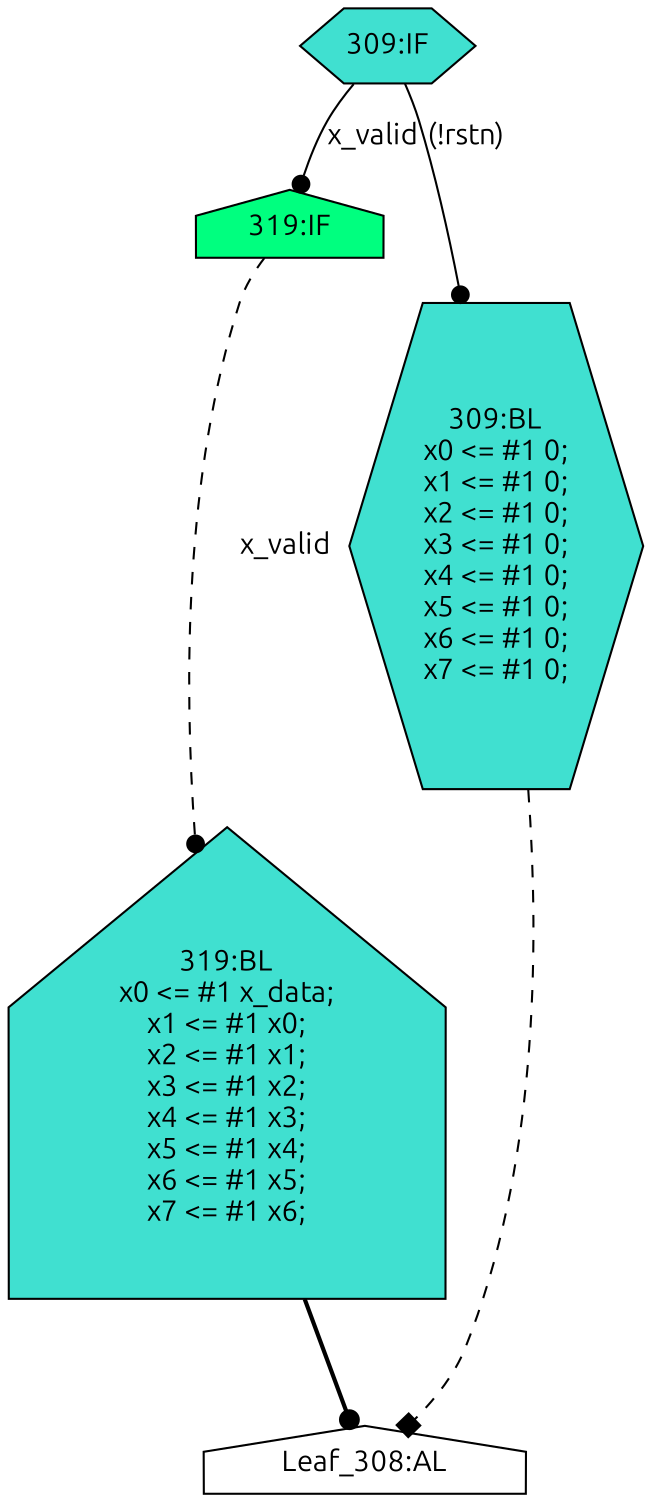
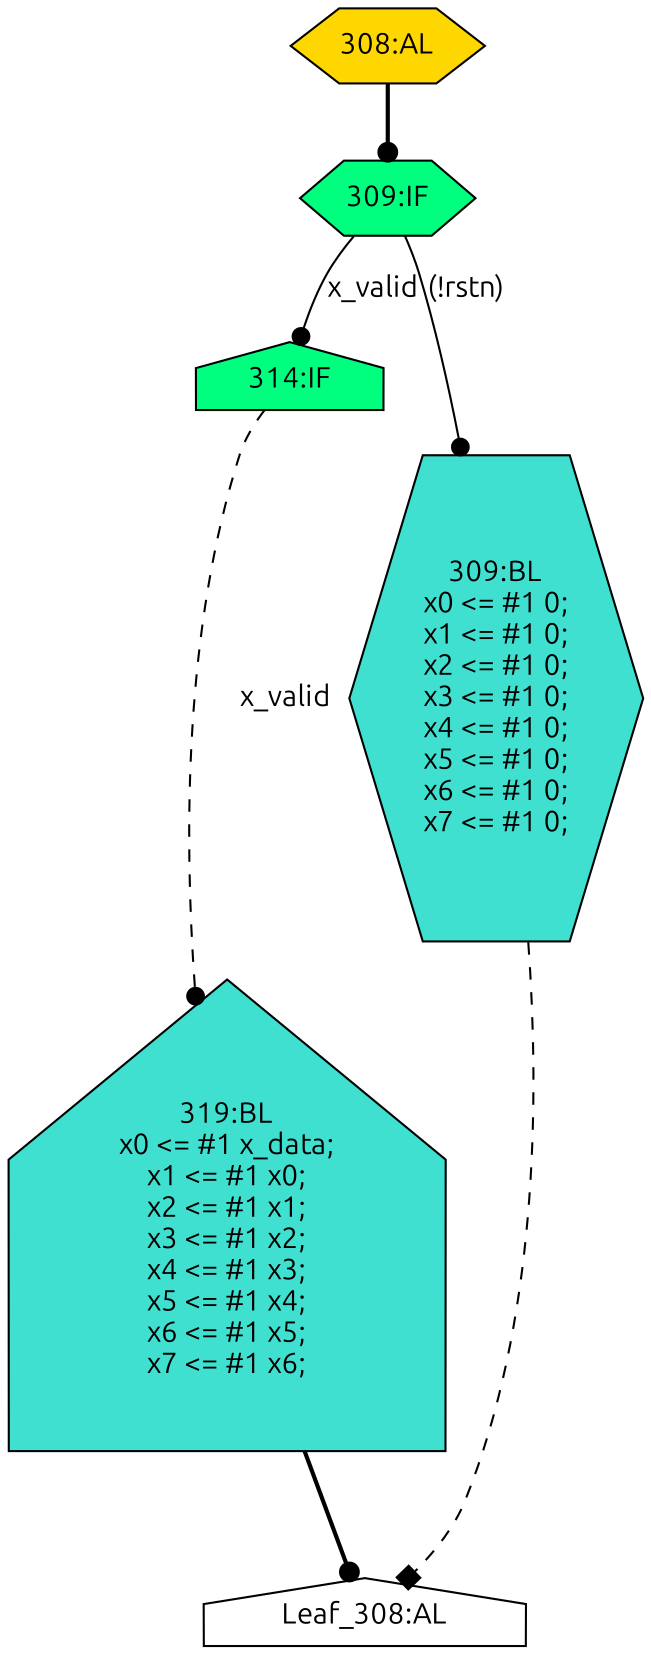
none -> (388, 46)
(388, 46) -> (388, 198)
(290, 227) -> (290, 380)
